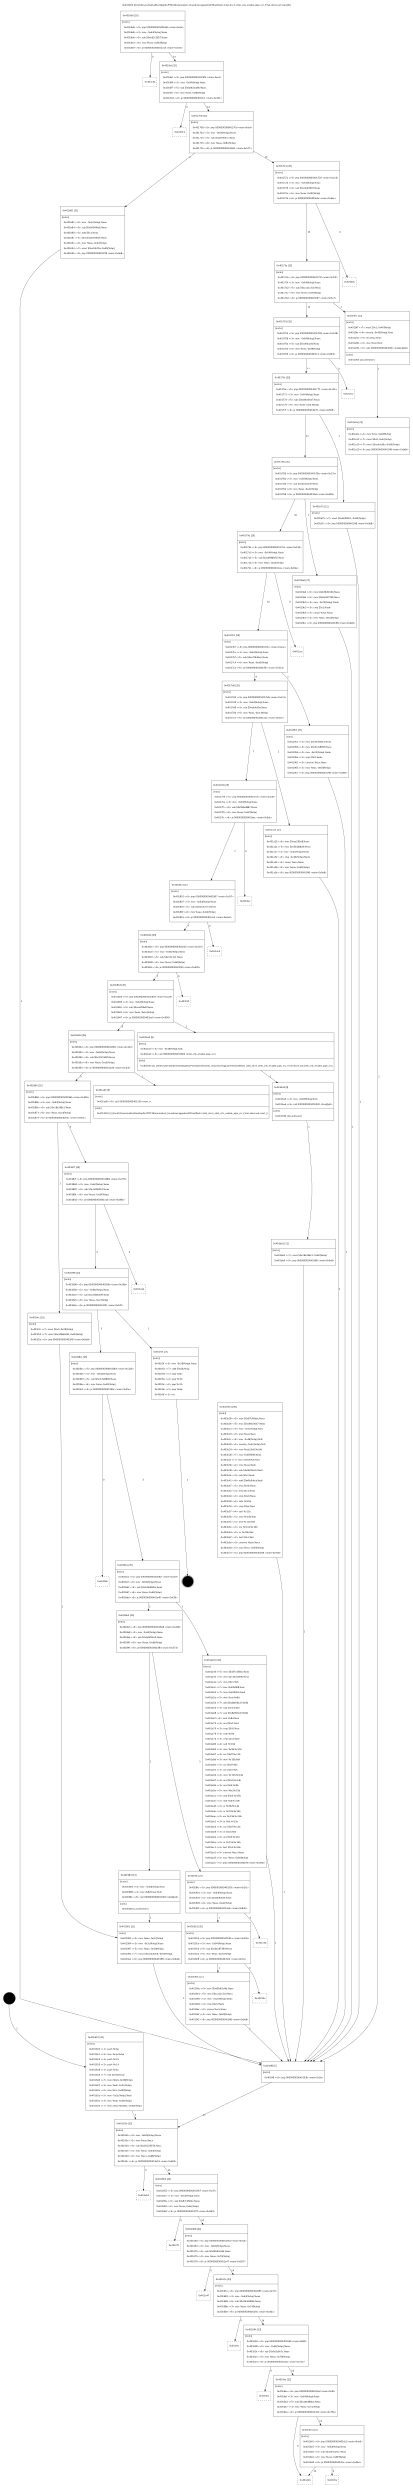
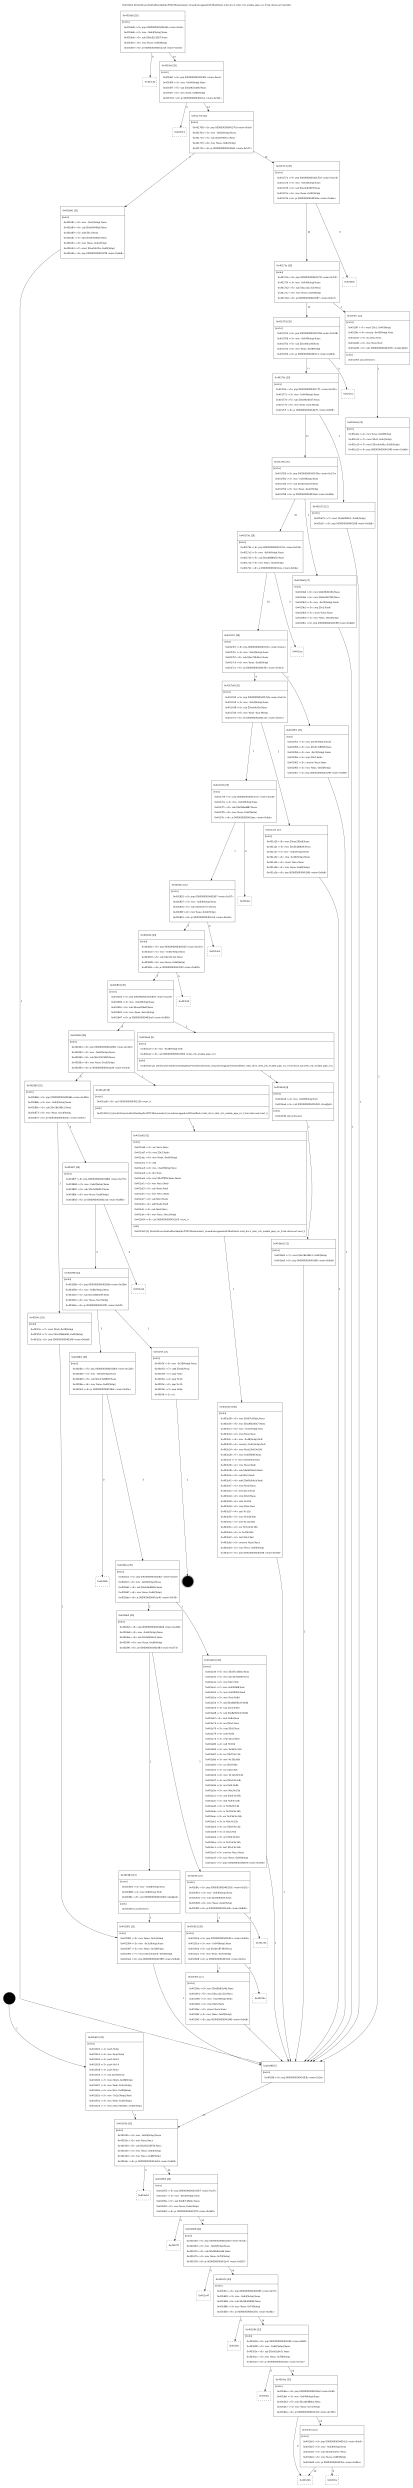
none -> (219, 1184)
